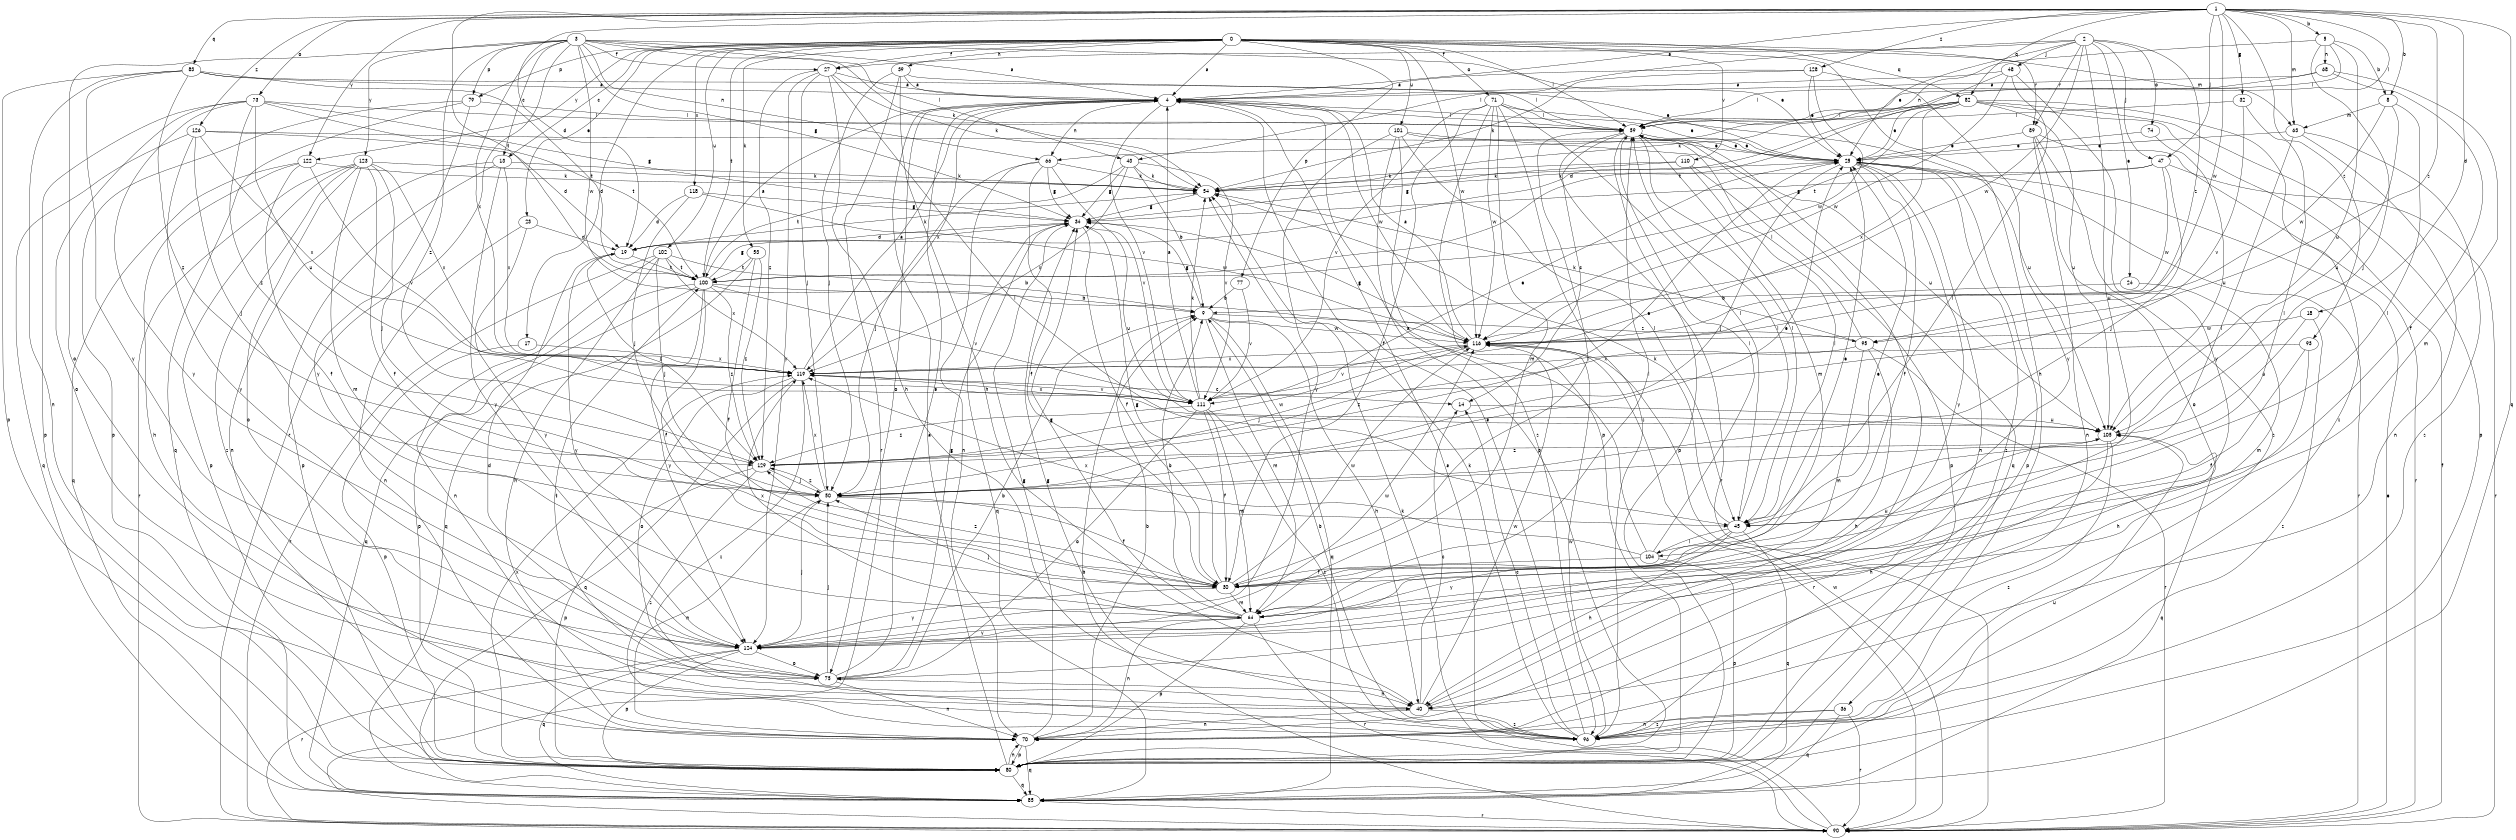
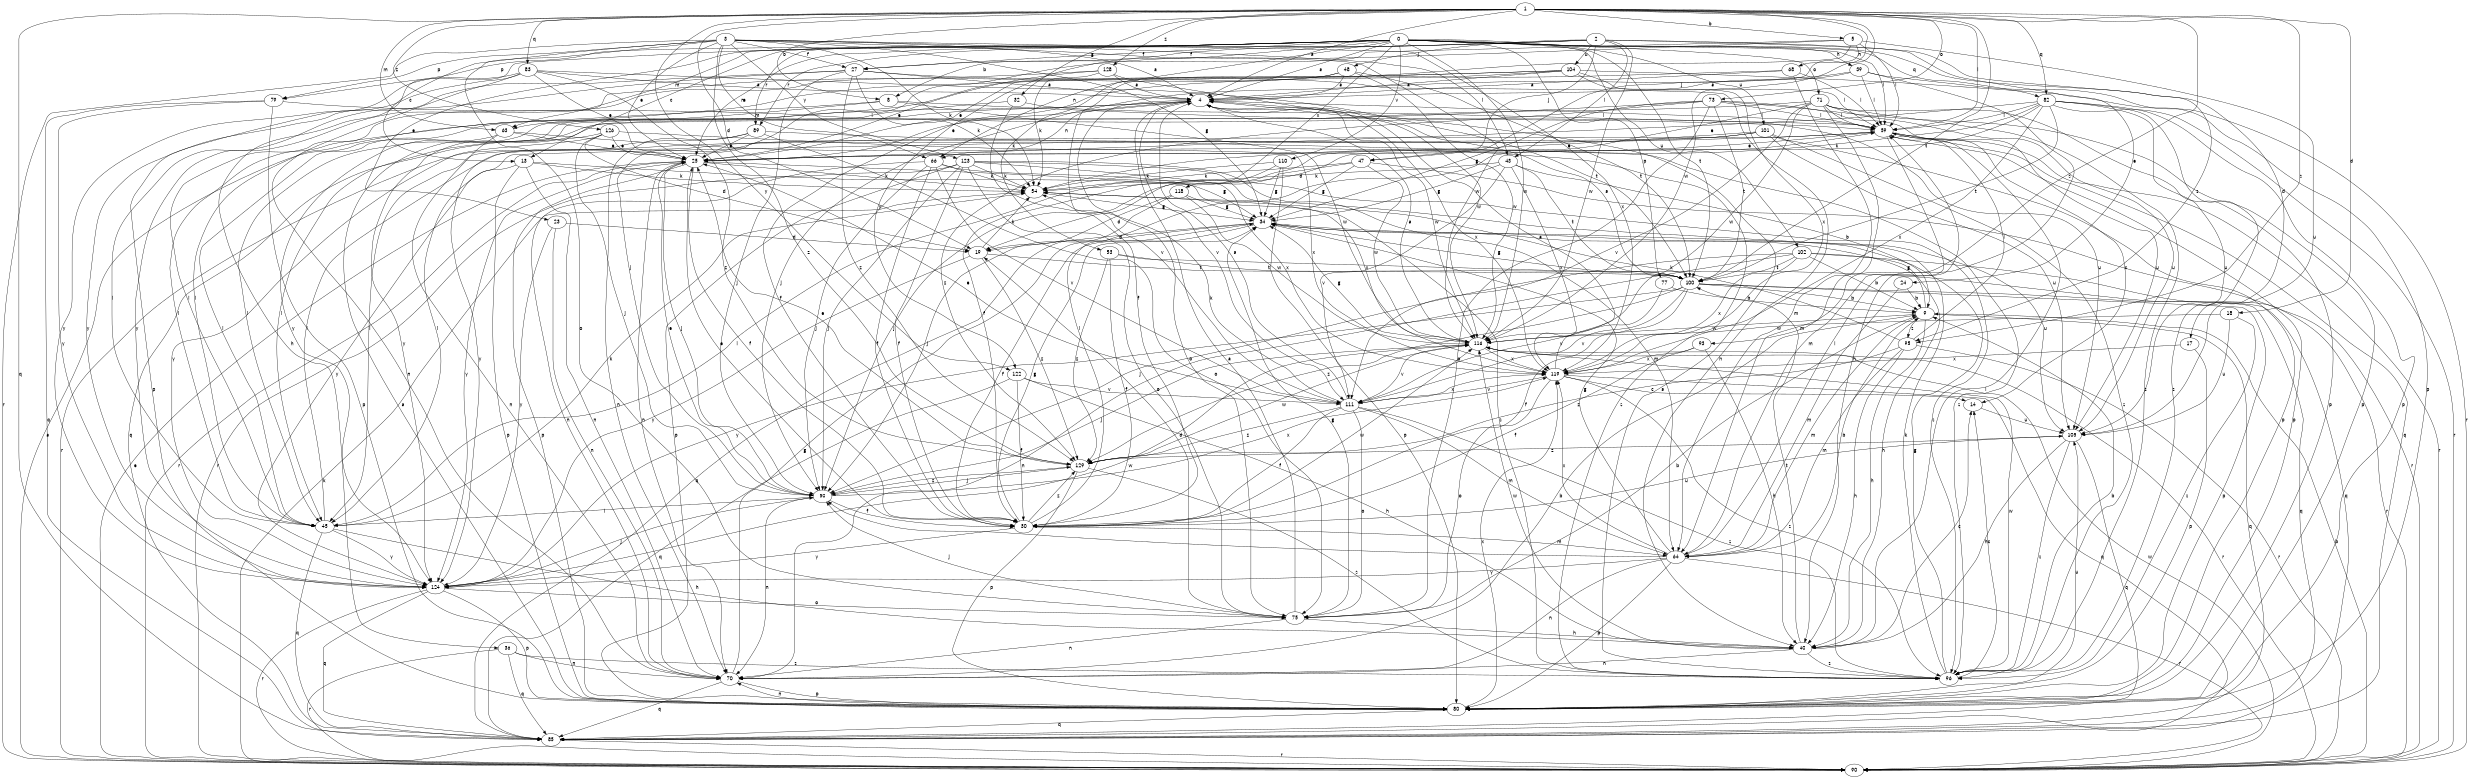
(2150, 131) -> none
(733, 182) -> none
(2443, 466) -> (2455, 435)
(1693, 538) -> (738, 108)
